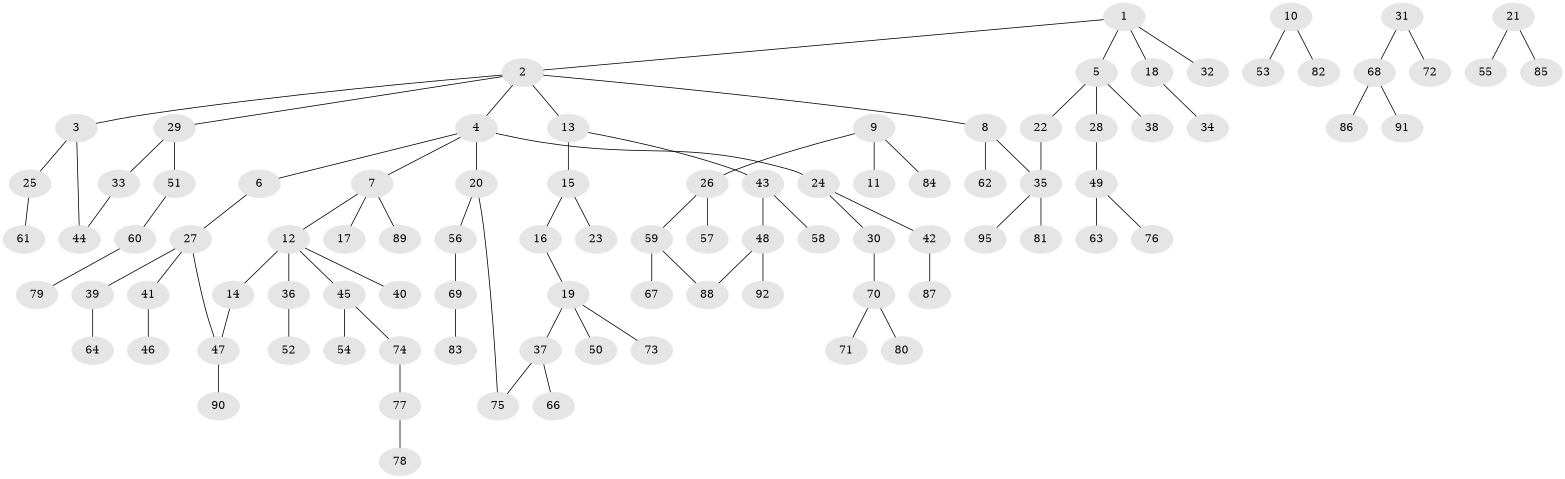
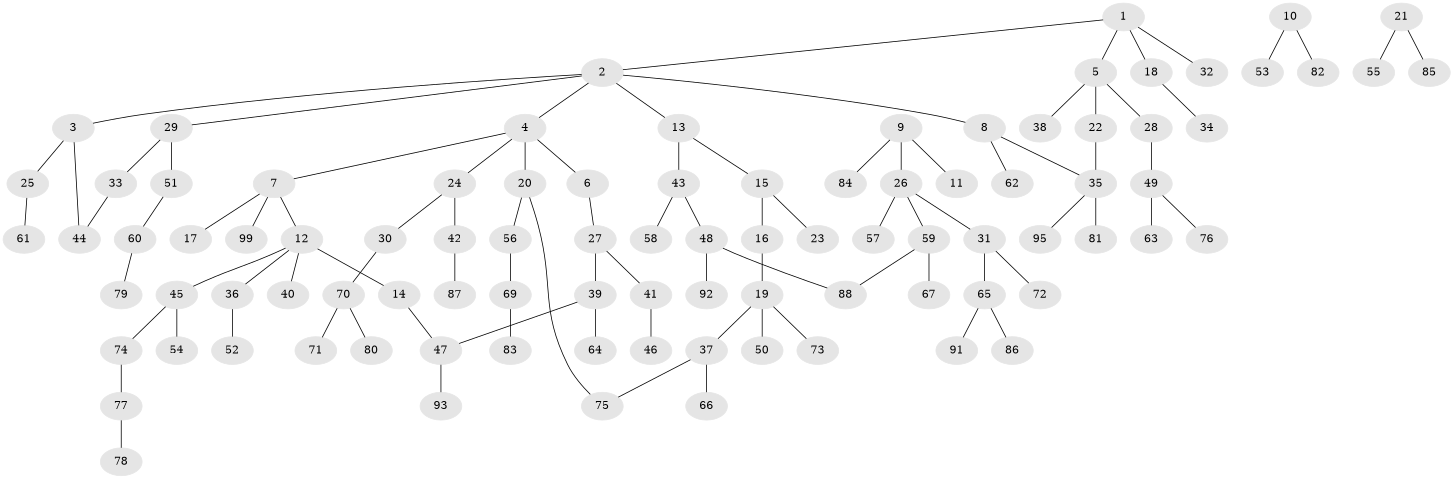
(1375, 73) -> (985, 295)
none -> (943, 212)
(400, 239) -> (246, 239)
(202, 296) -> (518, 323)
(219, 406) -> (441, 406)
